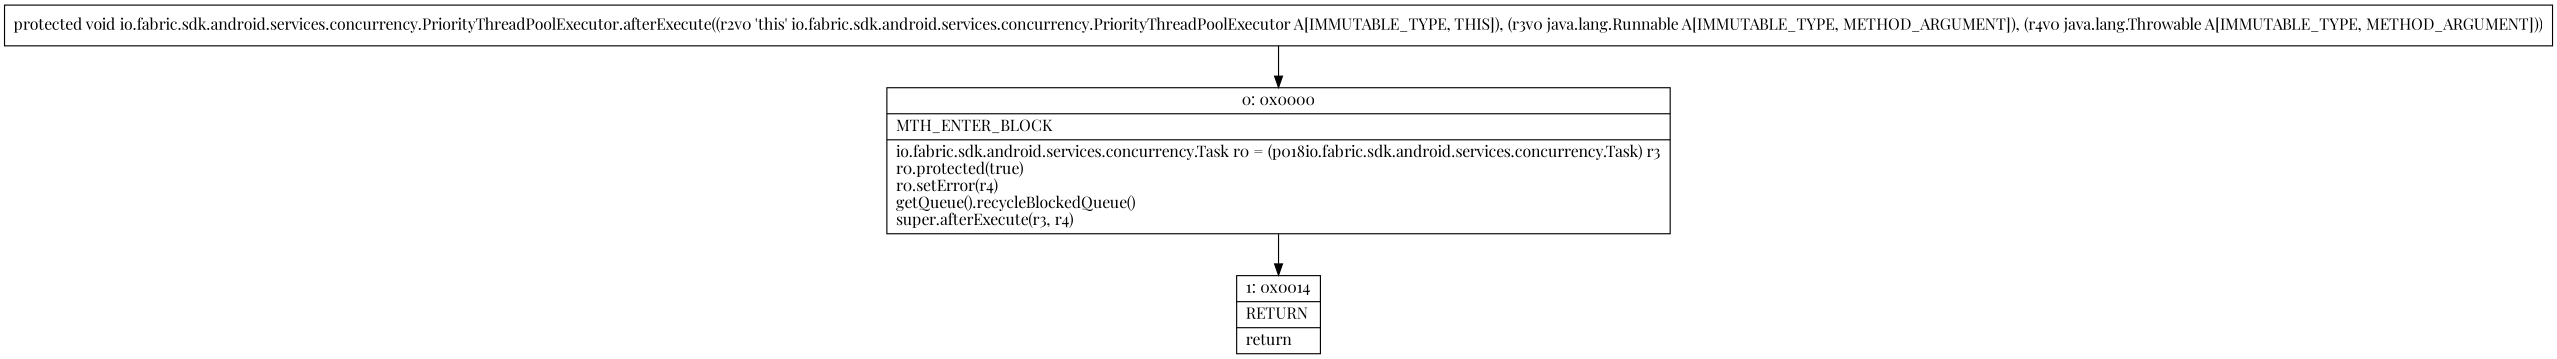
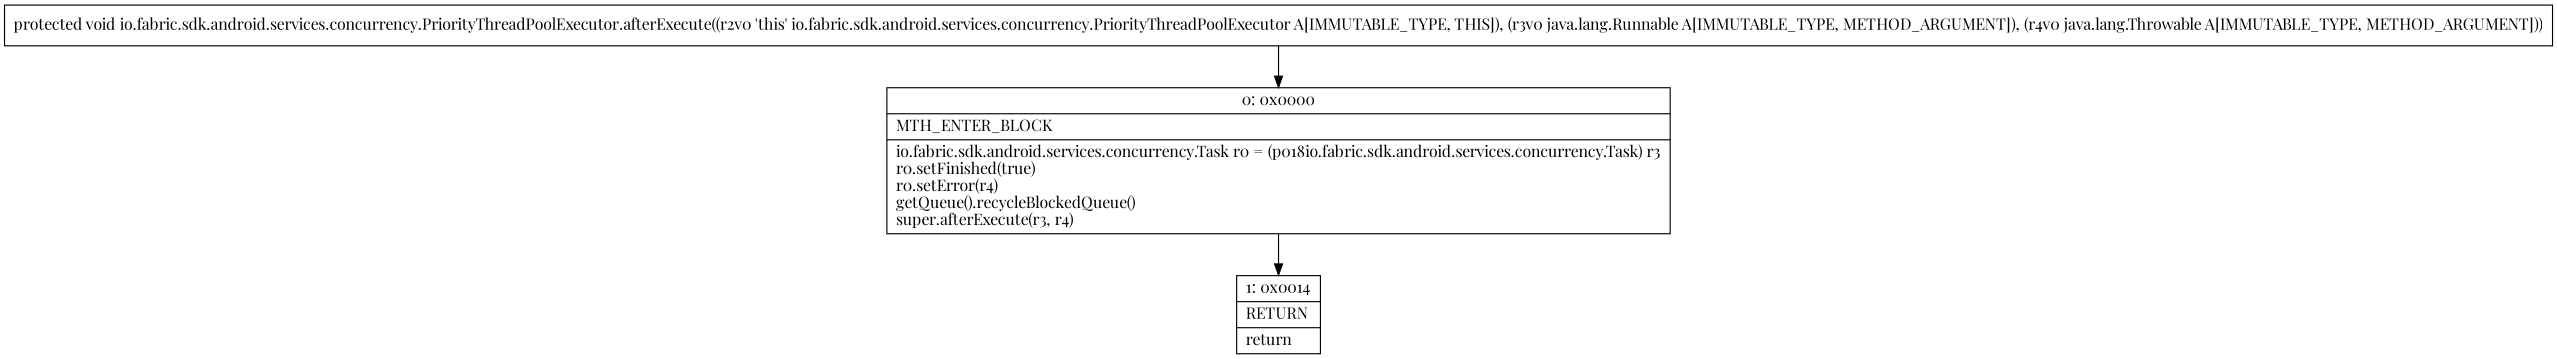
(960, 169) -> (966, 169)
